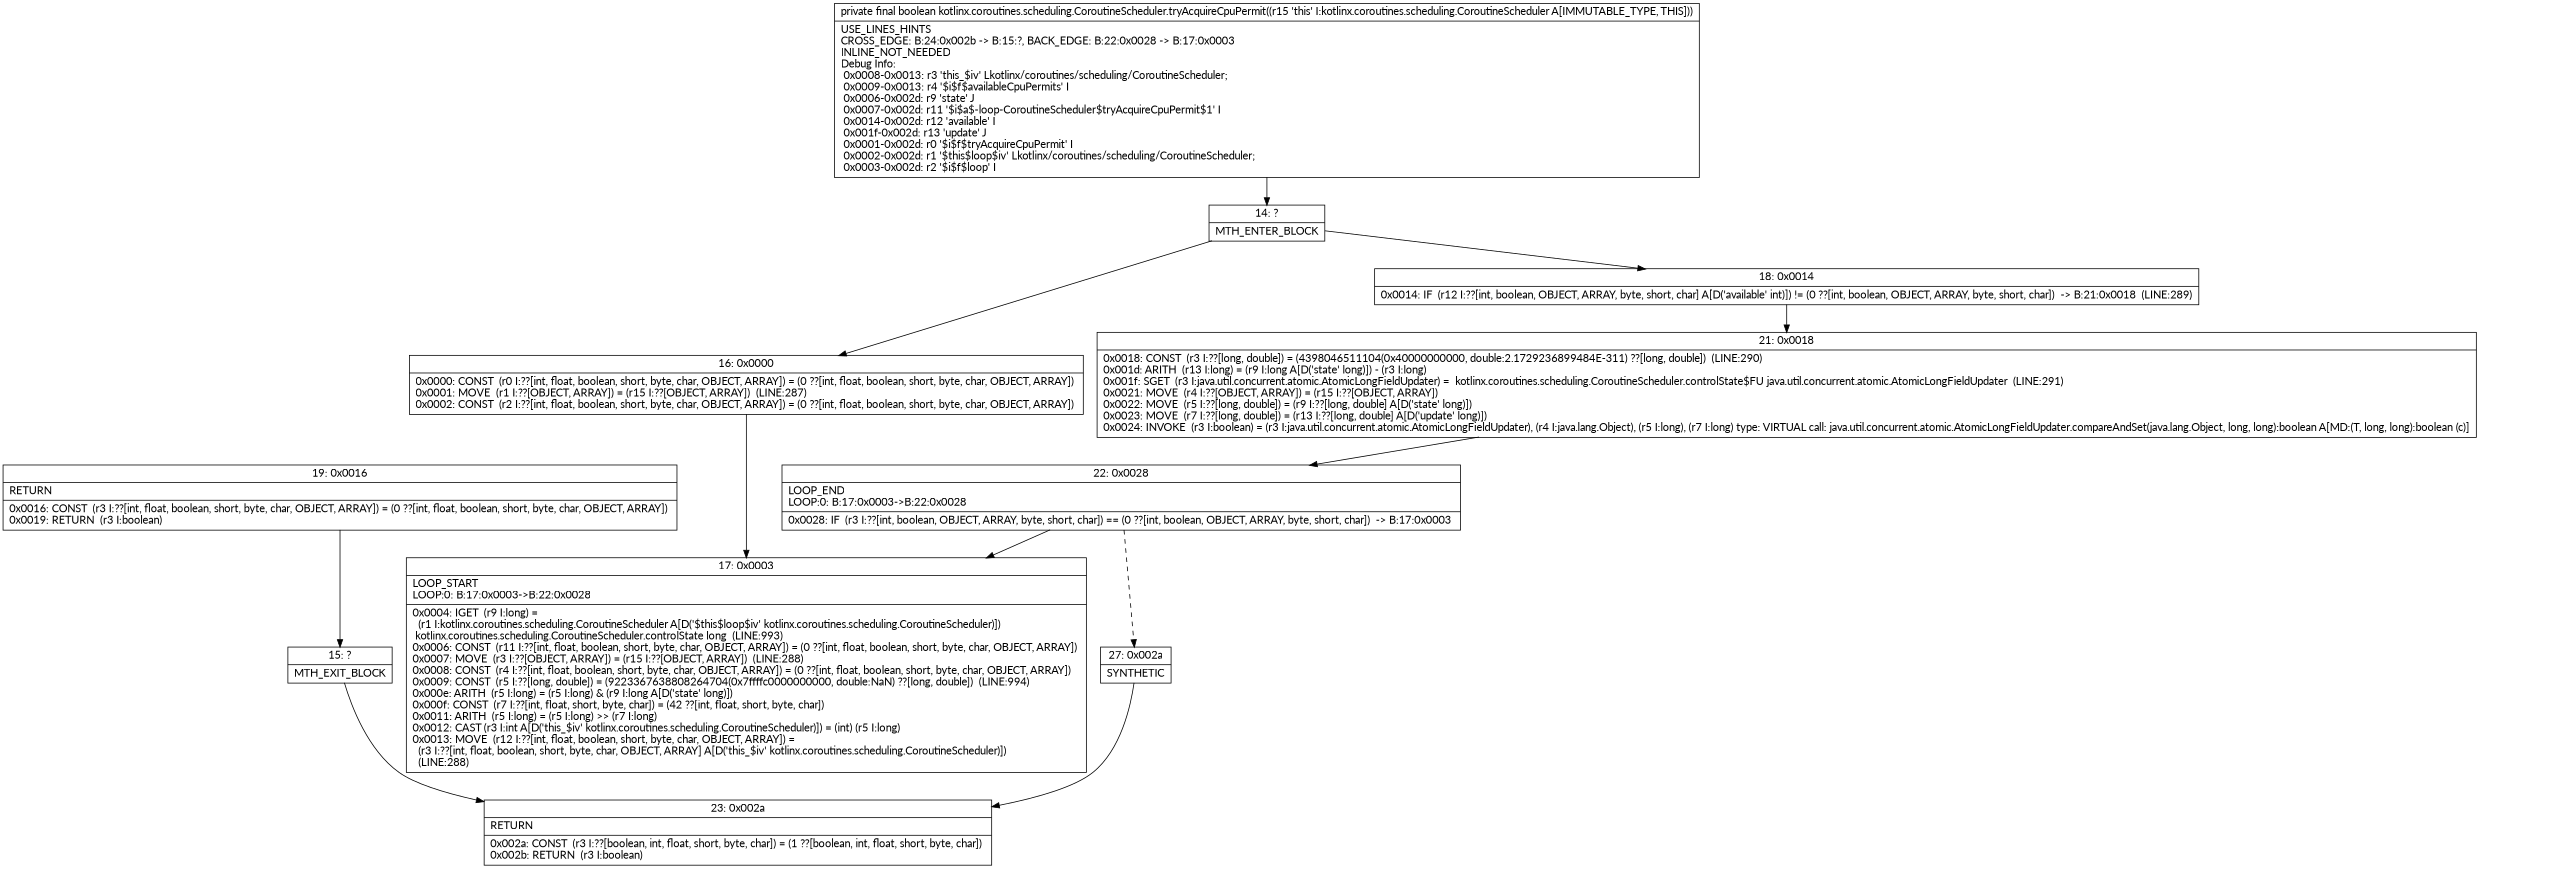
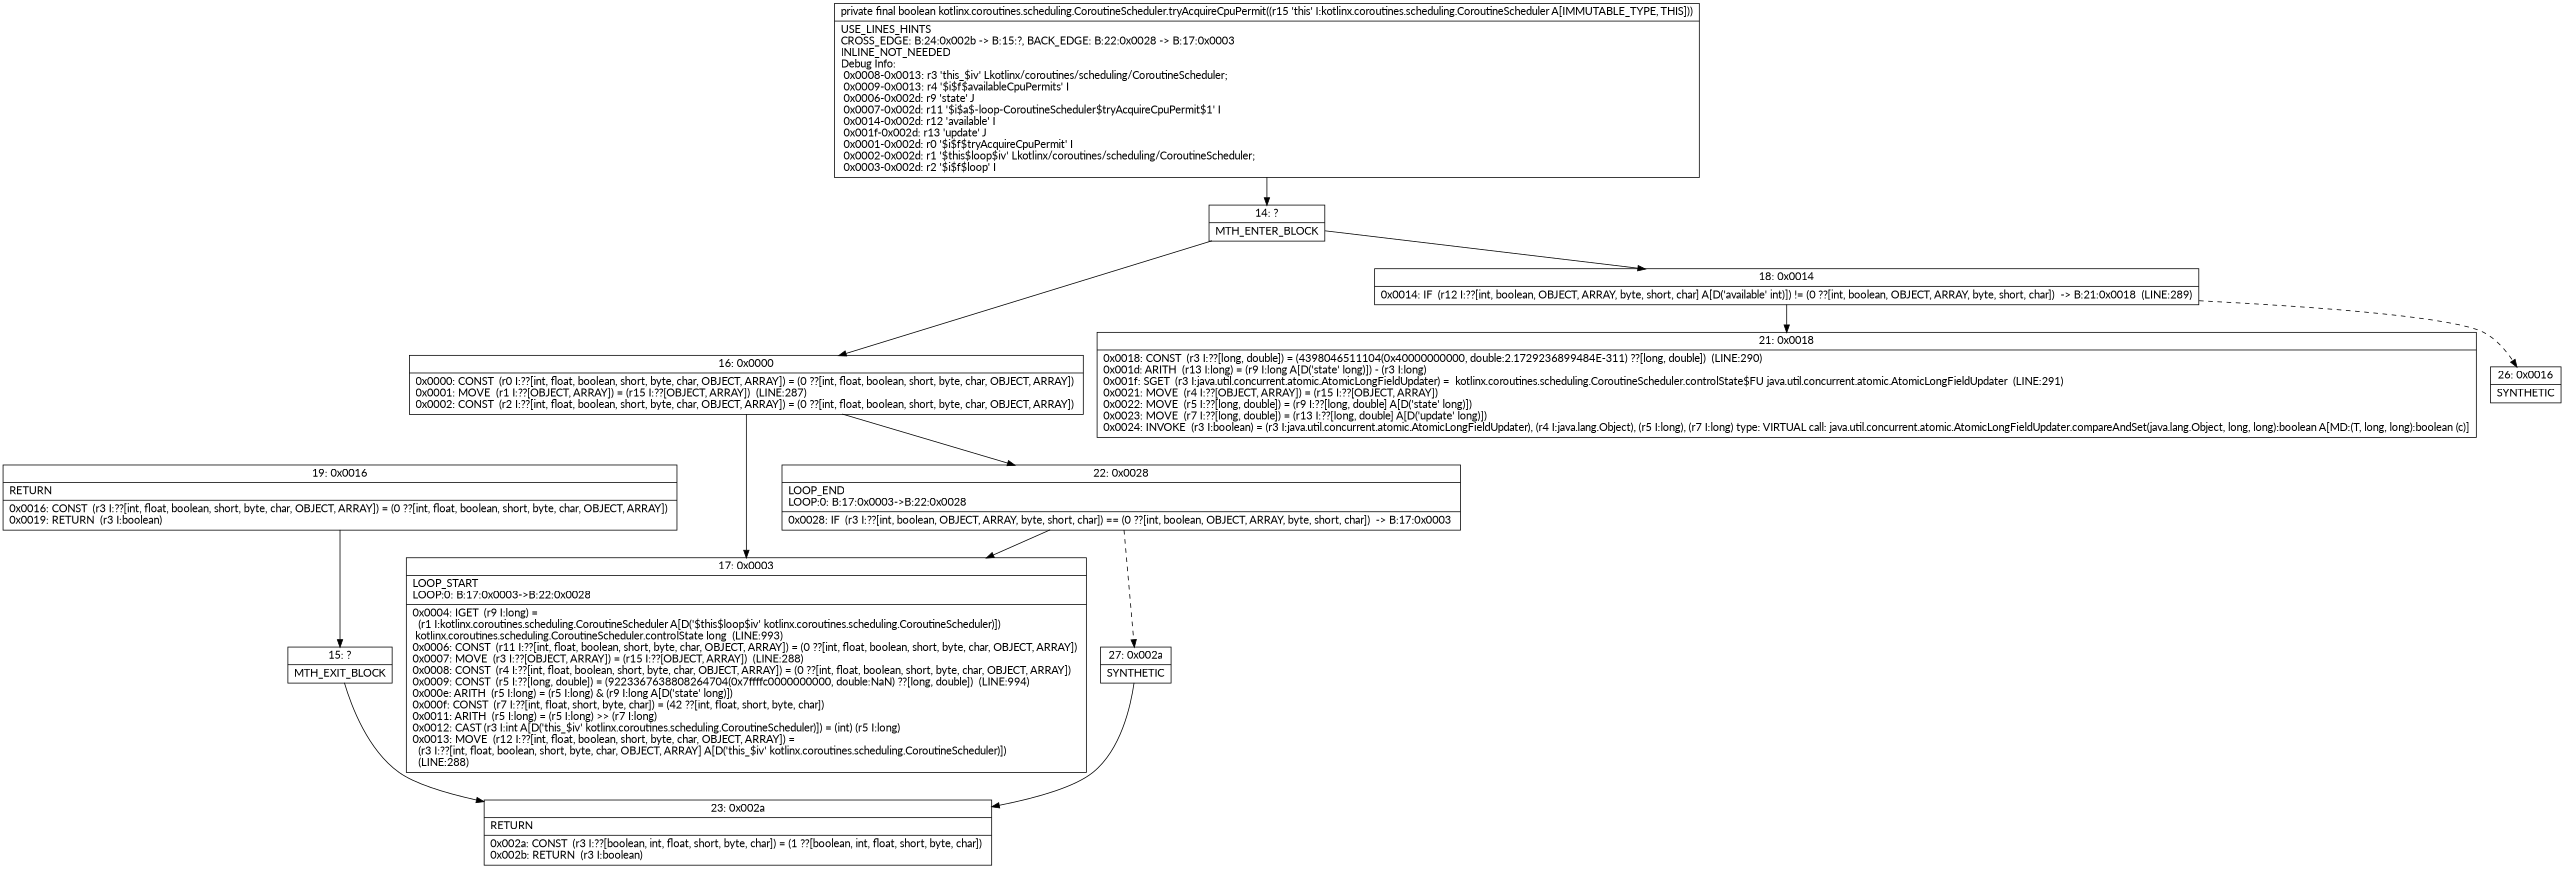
none -> (2526, 385)
(1398, 451) -> (925, 439)
